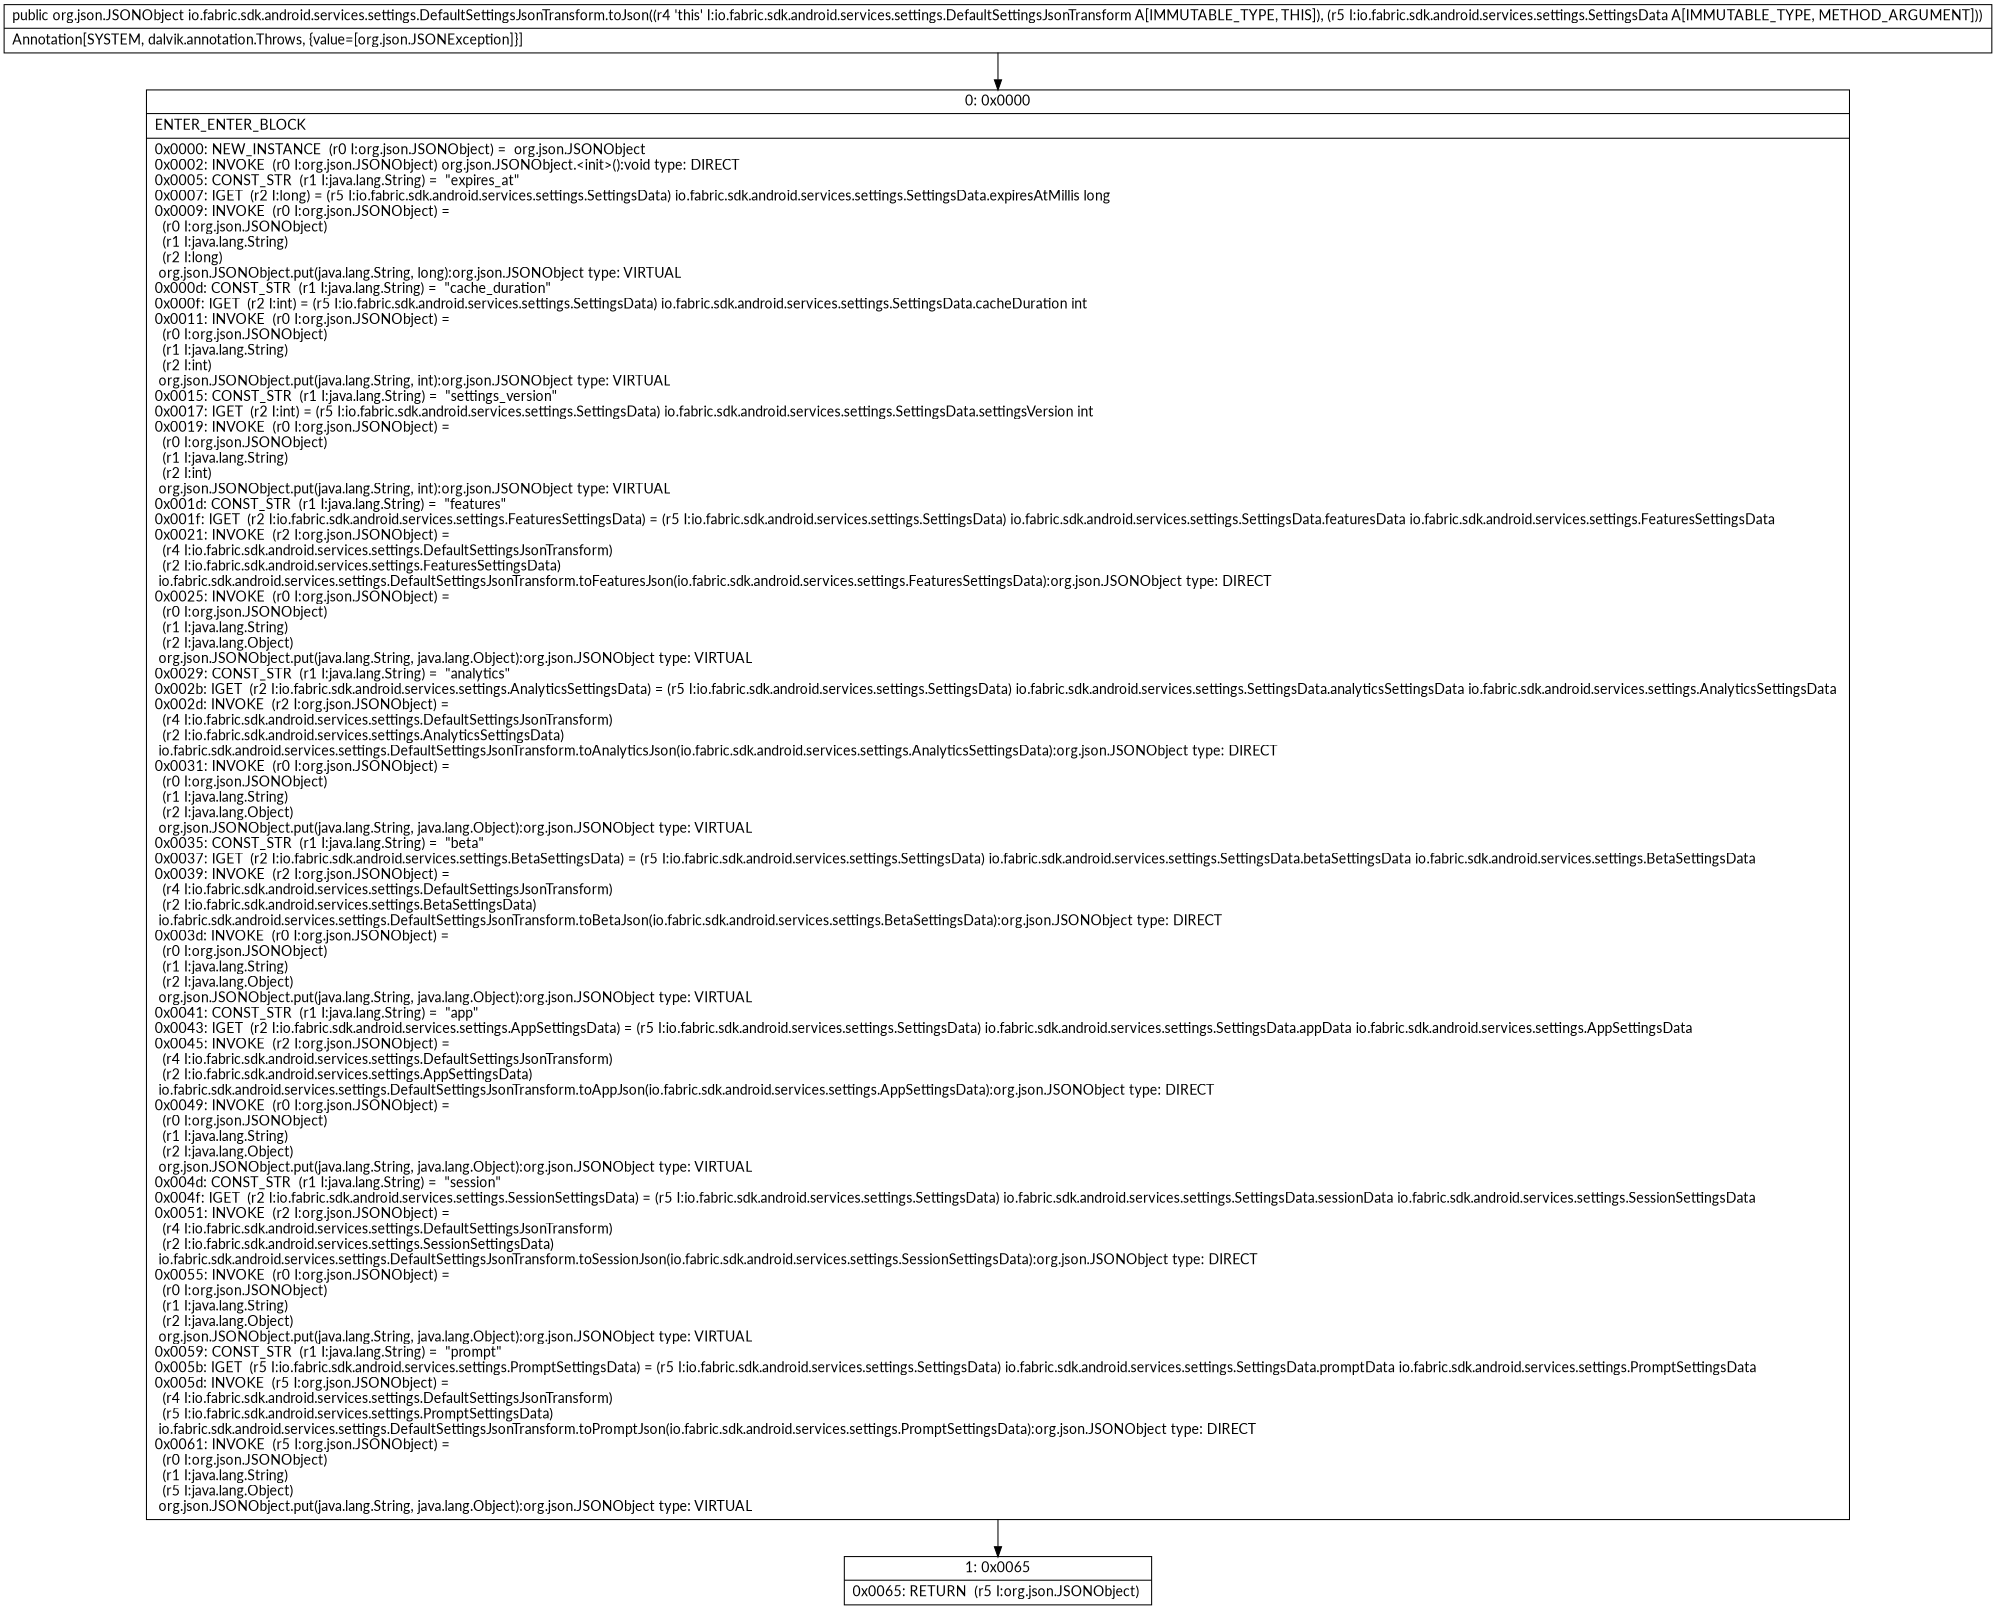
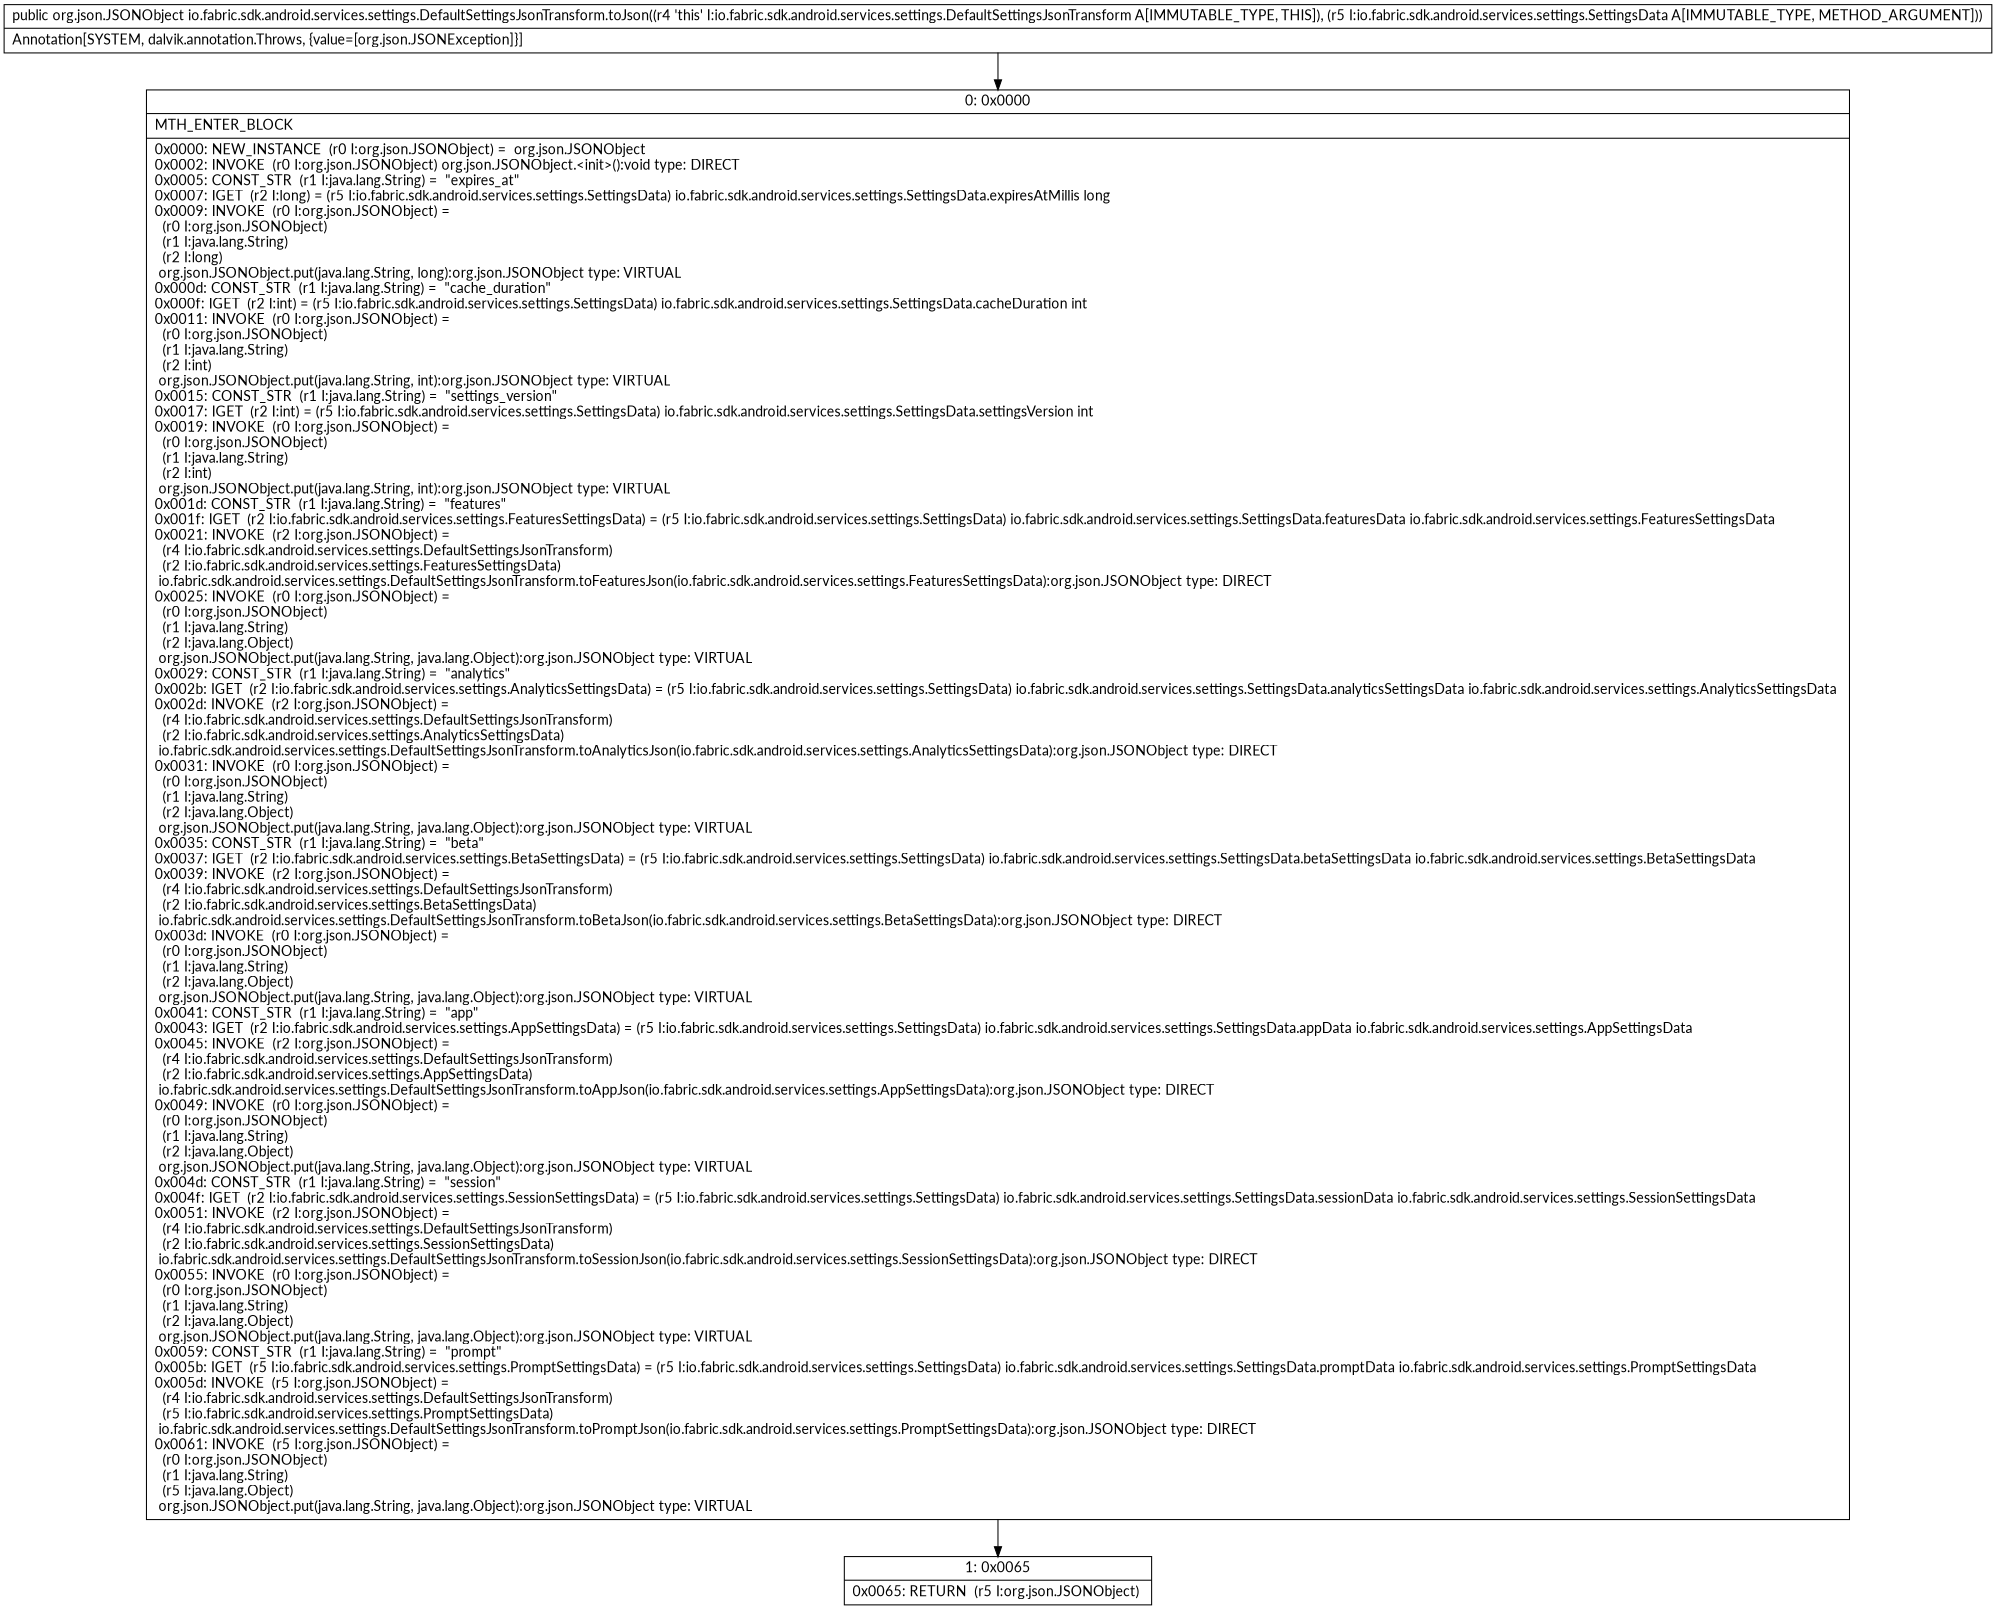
(231, 125) -> (224, 125)
